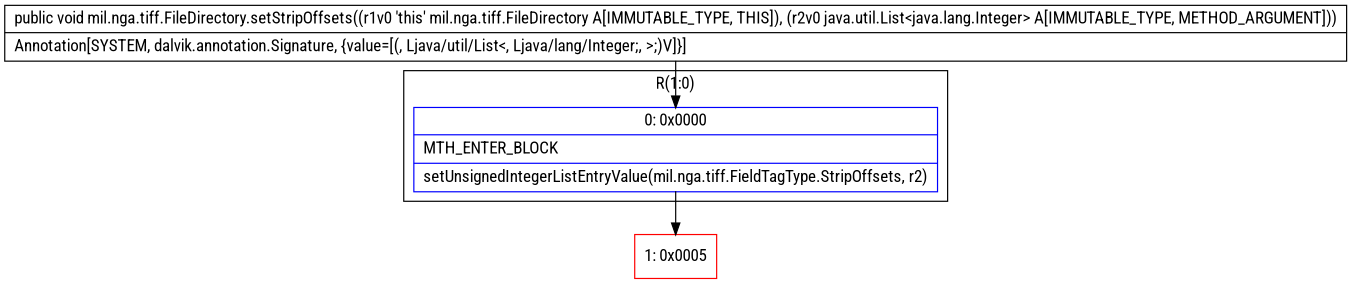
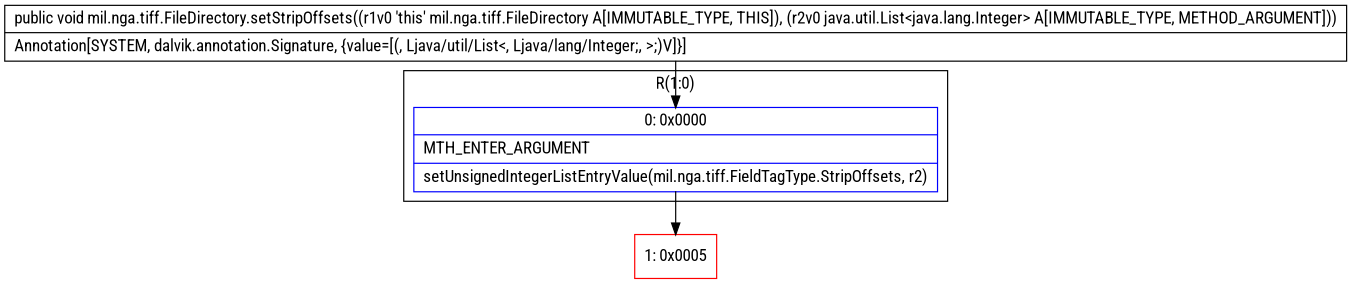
(491, 148) -> (507, 148)
